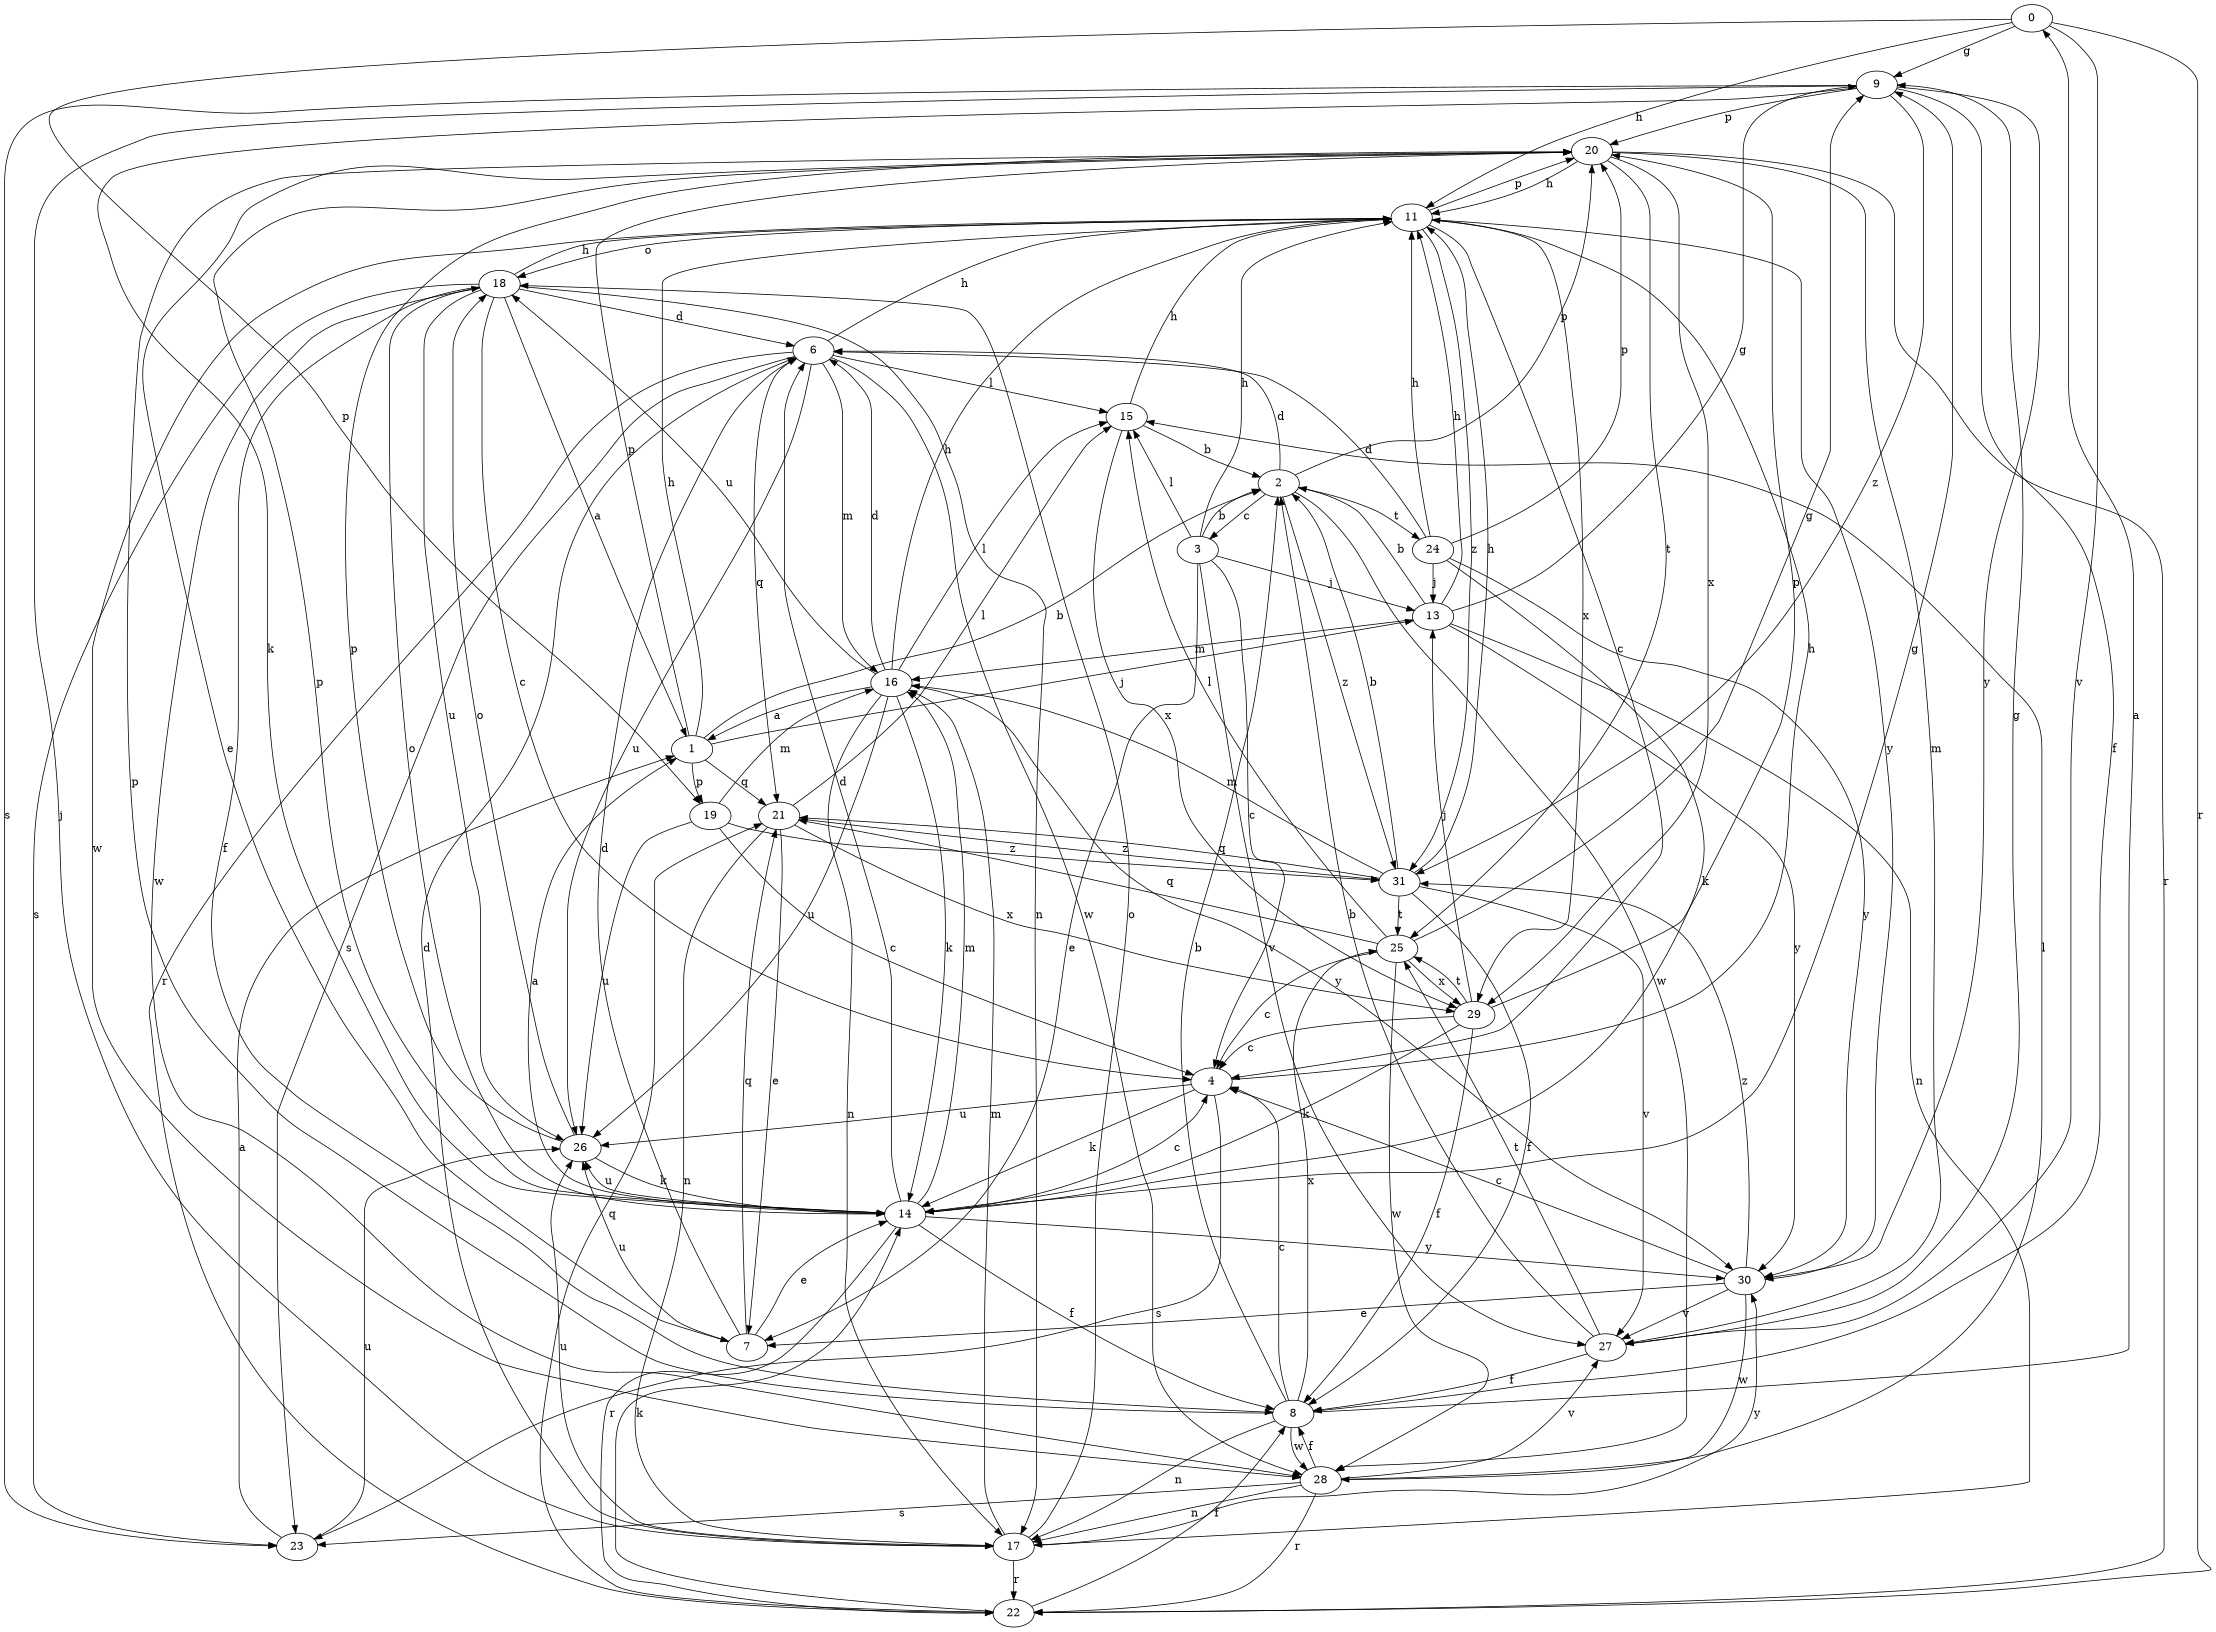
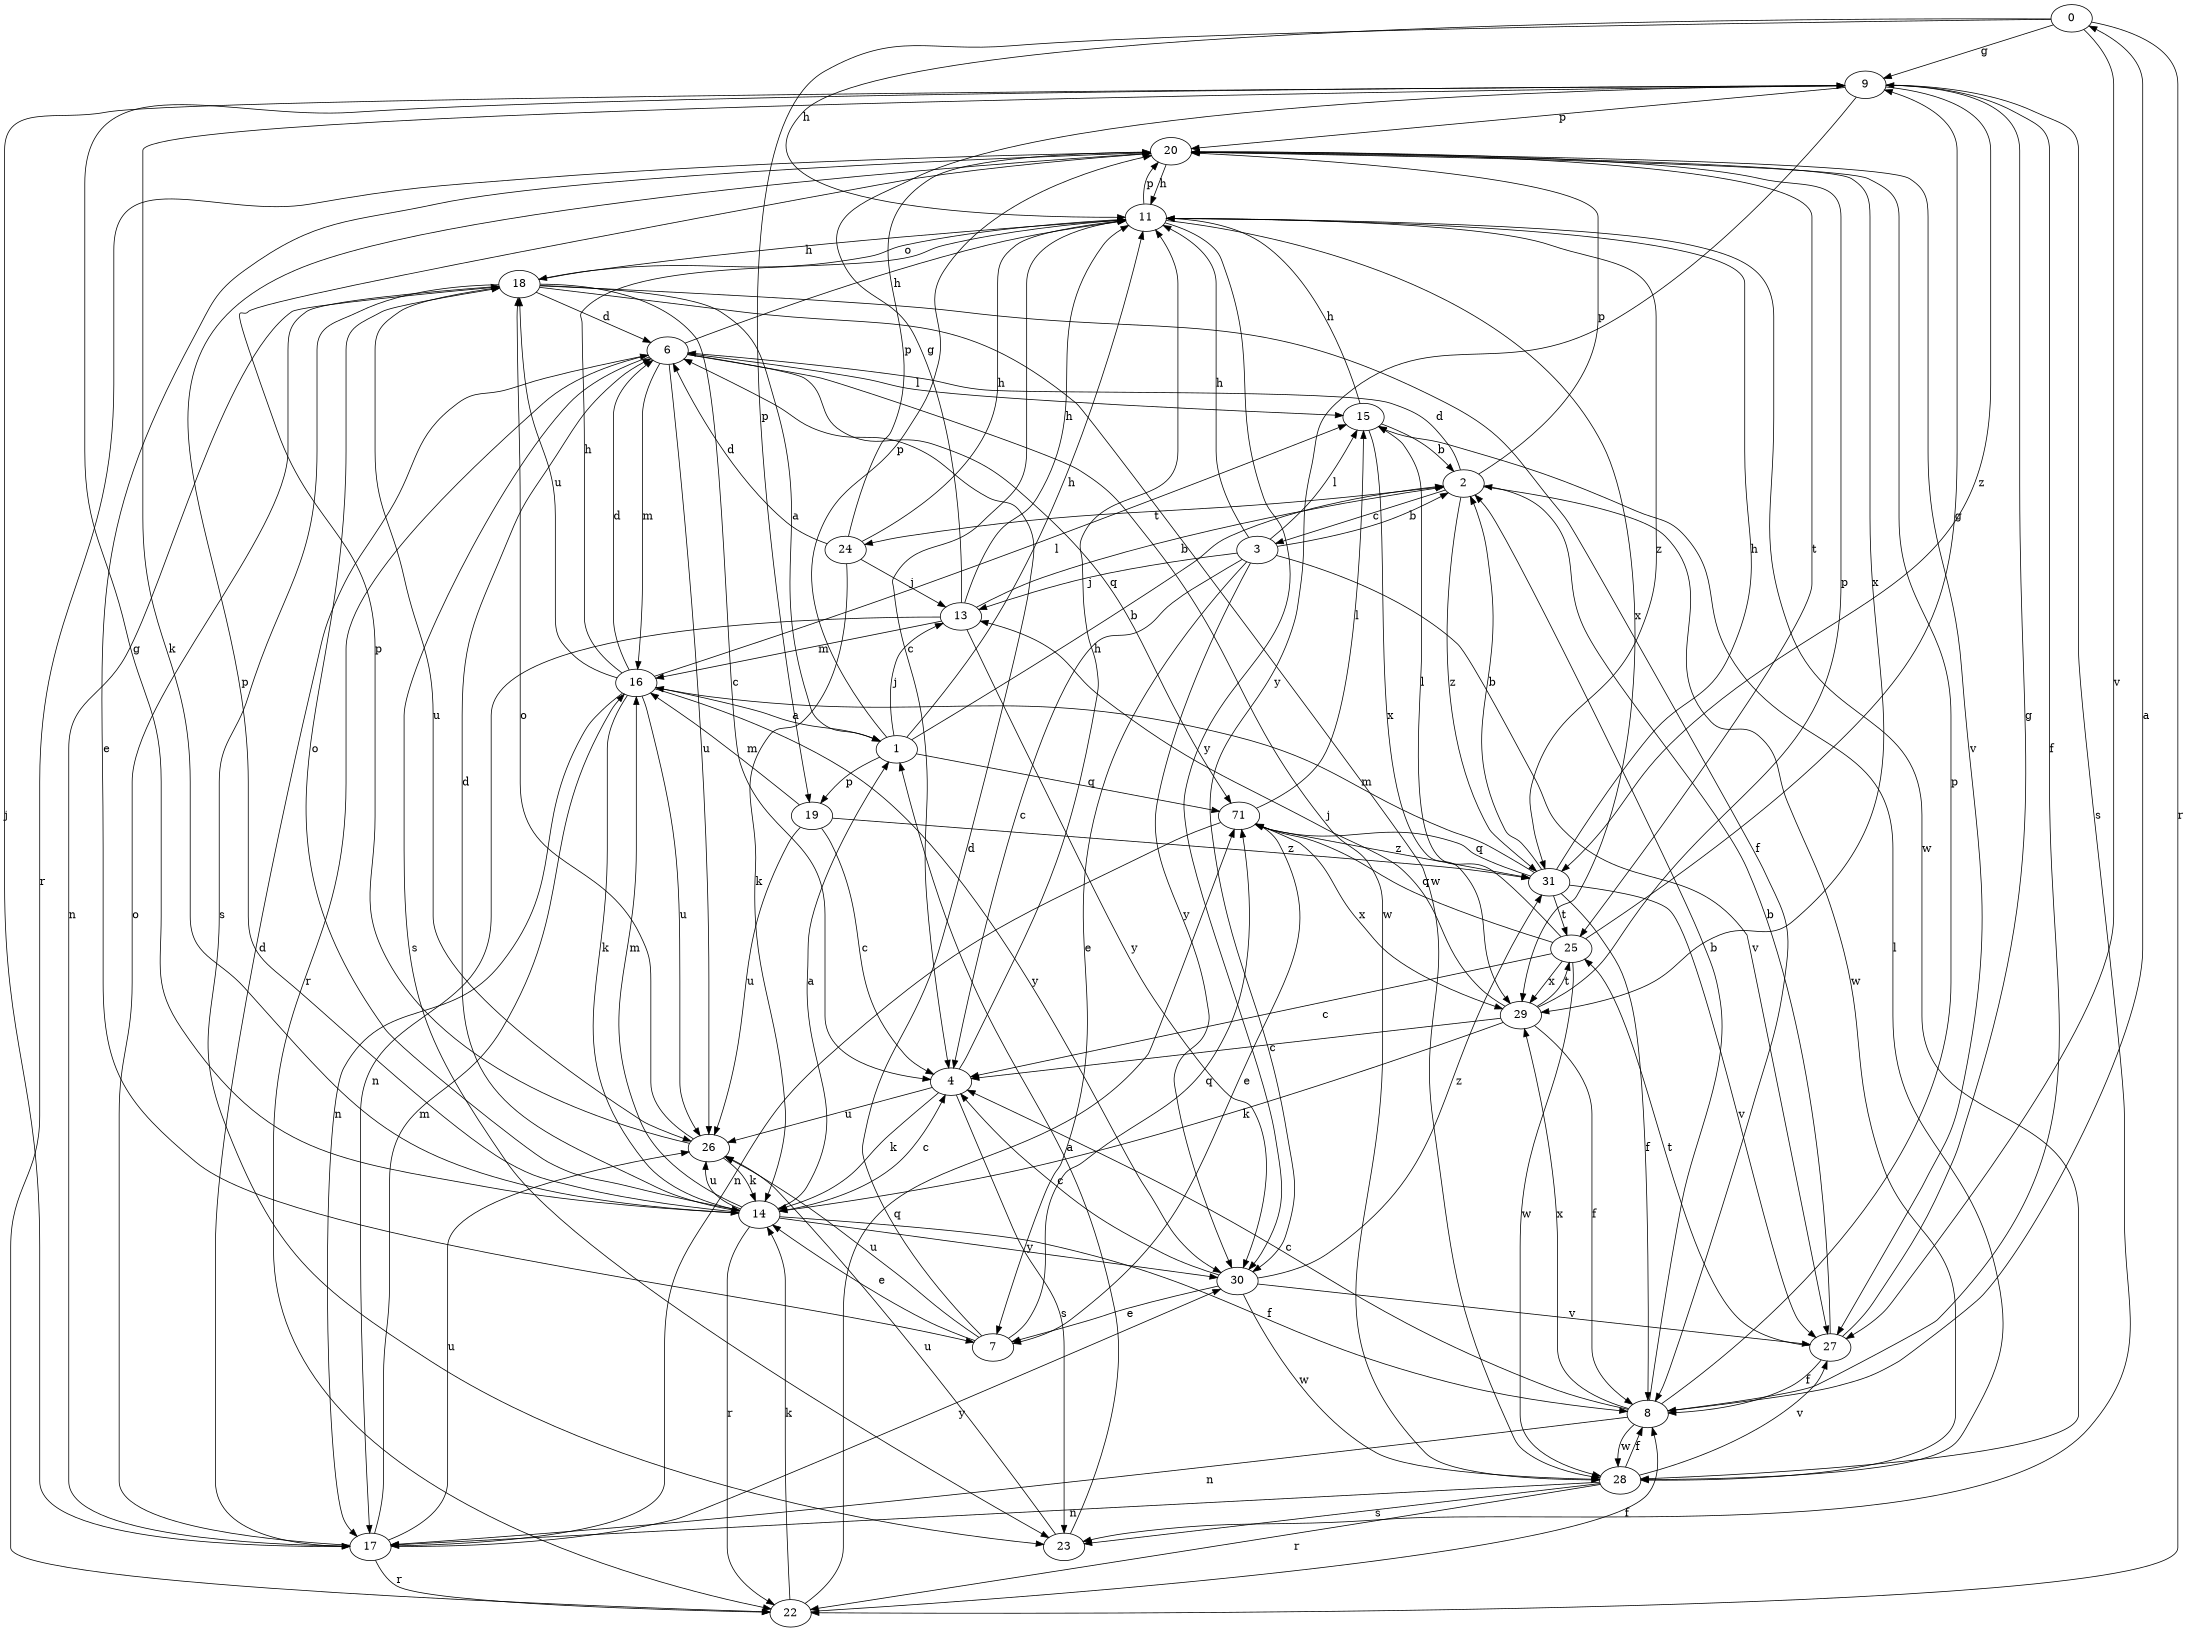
(1936, 749) -> (1974, 749)
(779, 816) -> (1239, 816)
(1854, 818) -> (1180, 913)
(1307, 1170) -> (1557, 1241)
